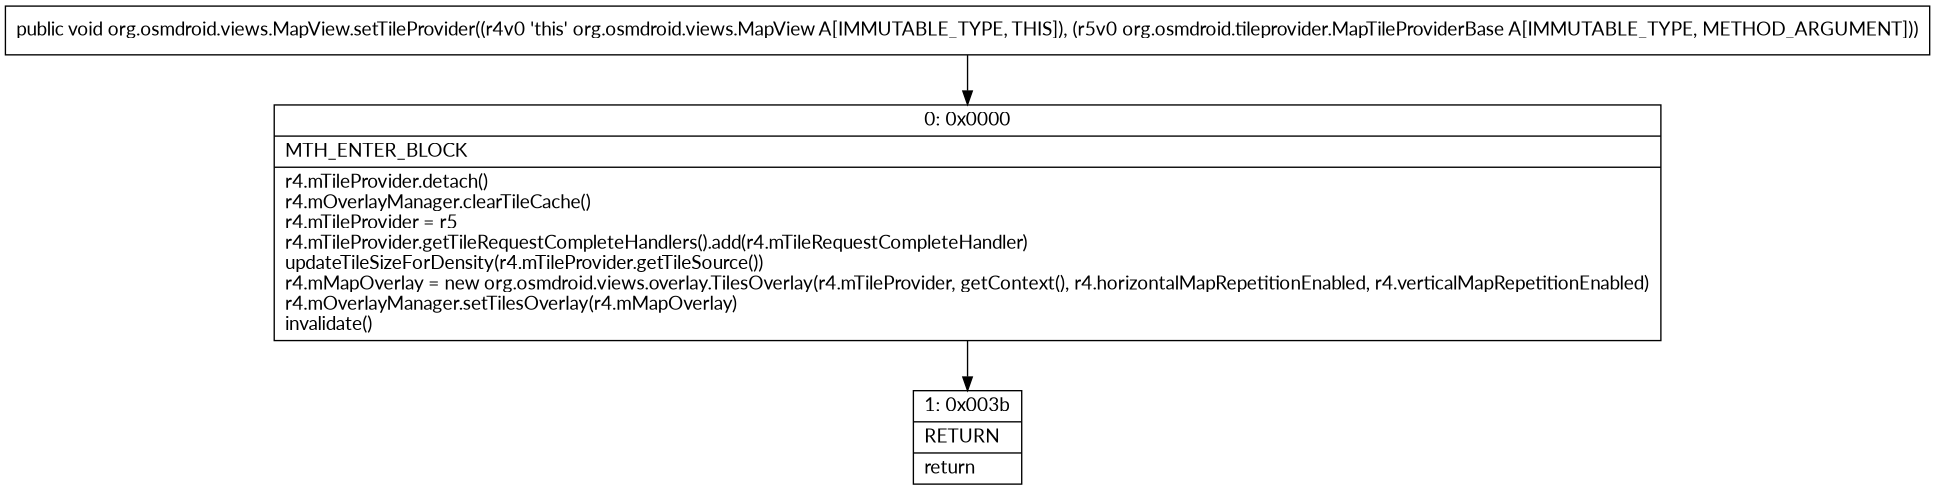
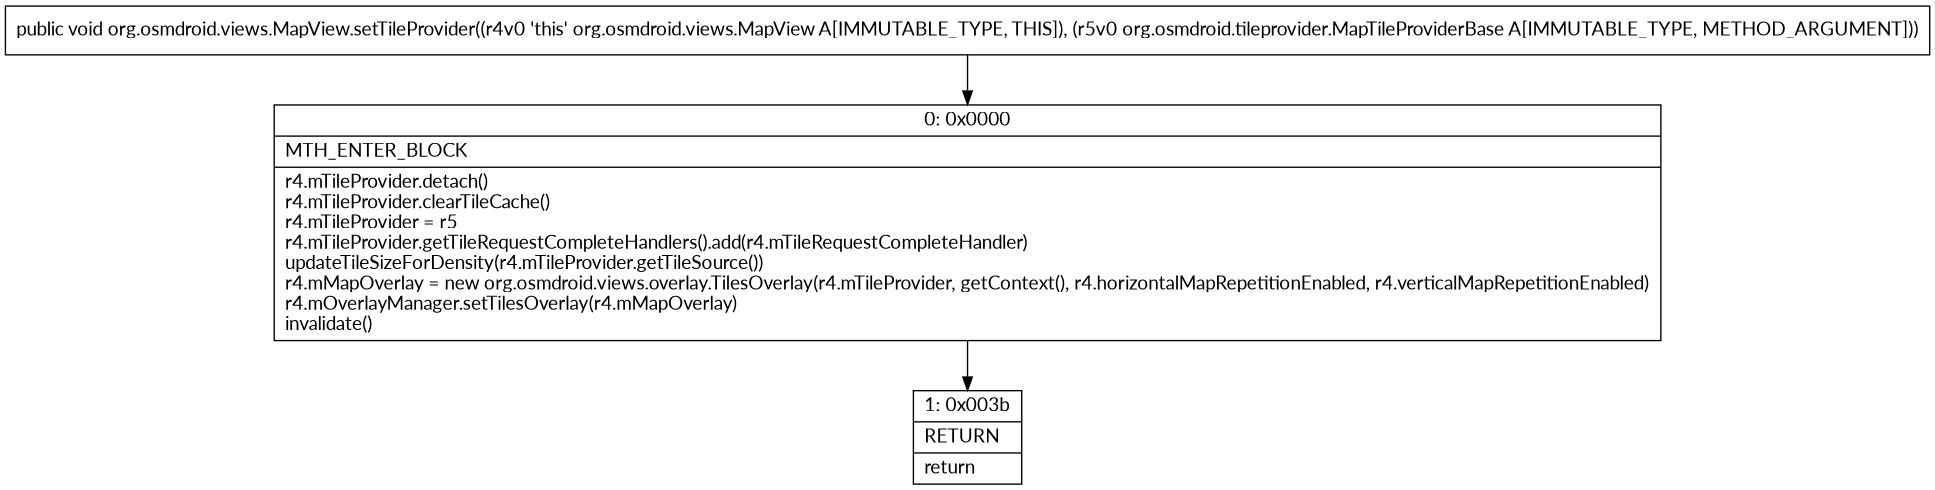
(438, 202) -> (418, 202)
